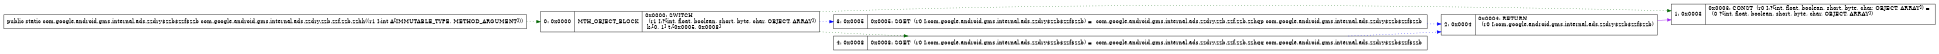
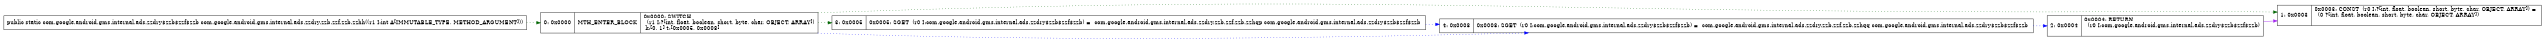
(608, 22) -> (608, 23)
(825, 22) -> (823, 23)
(1432, 24) -> (1431, 24)
(862, 34) -> (1171, 38)
